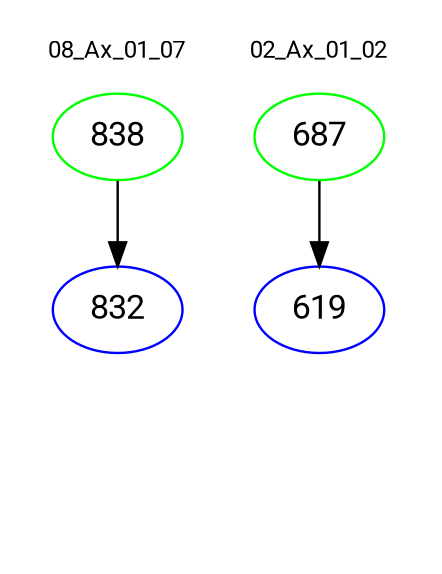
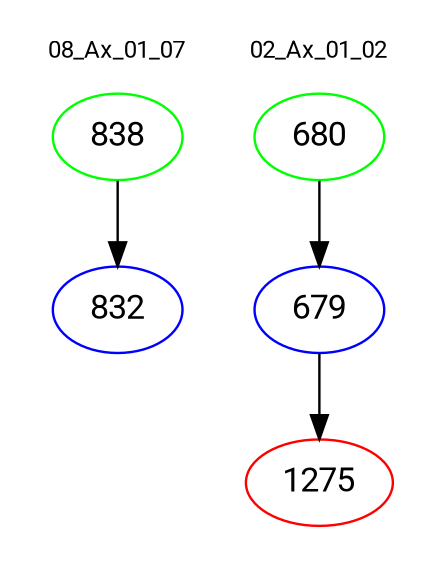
(319, 137) -> (319, 137)
(319, 310) -> (319, 310)
none -> (319, 483)
